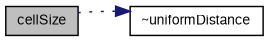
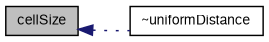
(97, 12) -> (111, 31)
